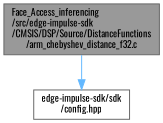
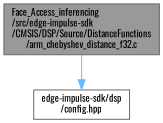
(82, 105) -> (82, 105)
